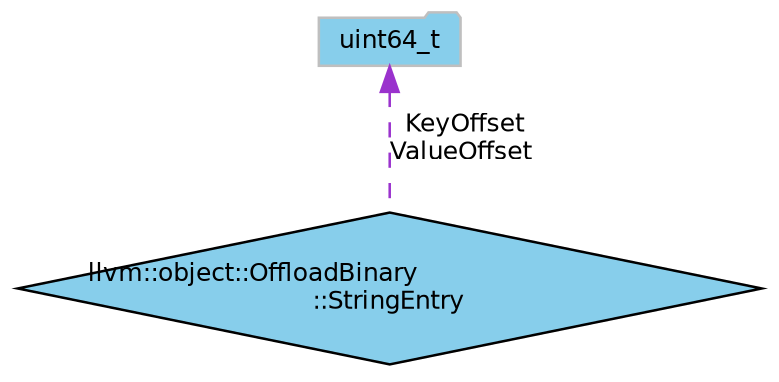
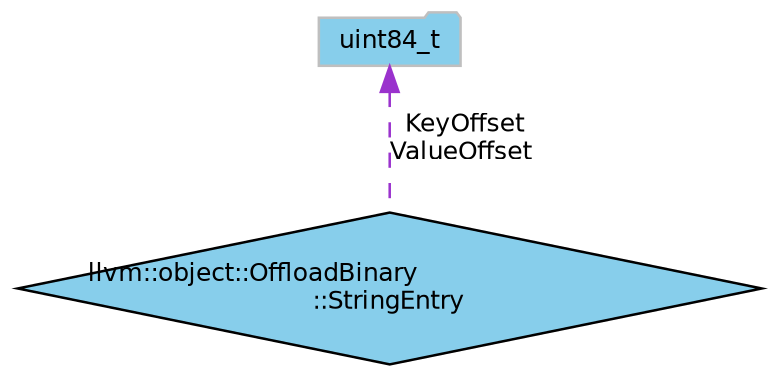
(390, 42) -> (390, 42)
